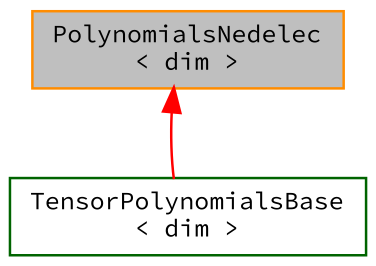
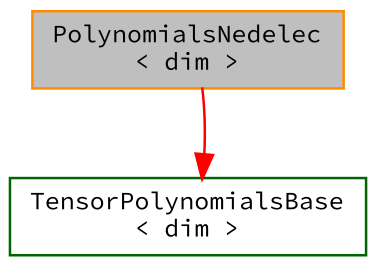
(171, 146) -> (205, 121)
